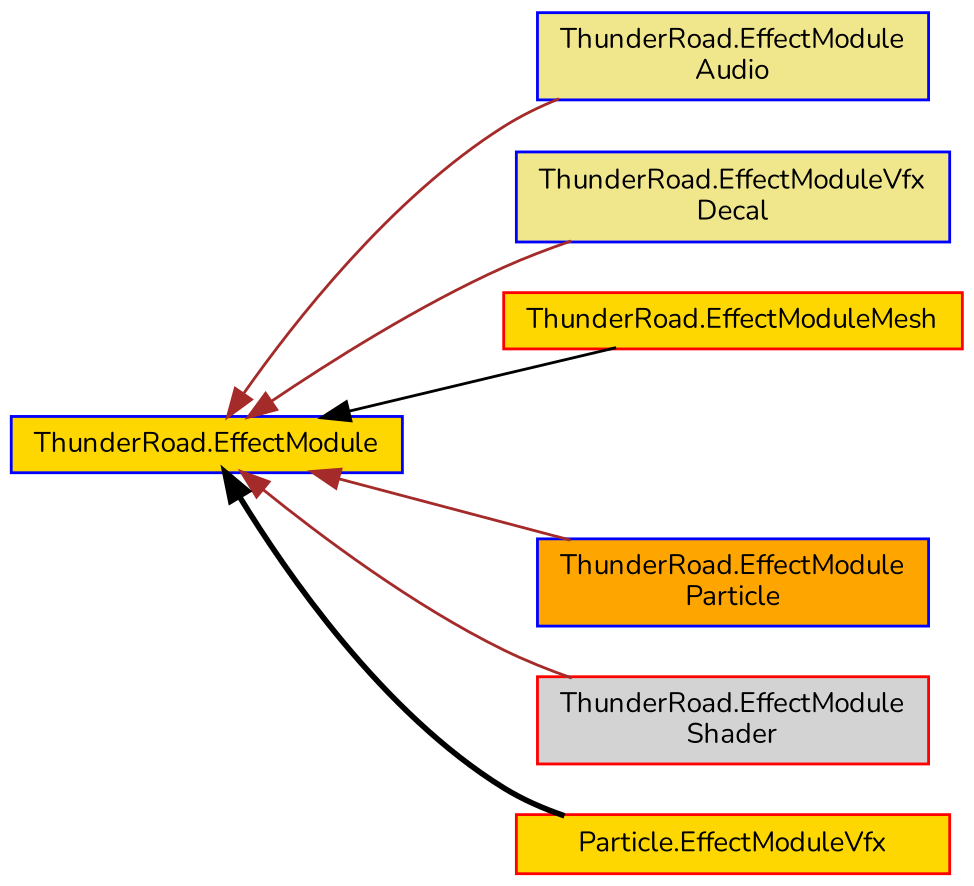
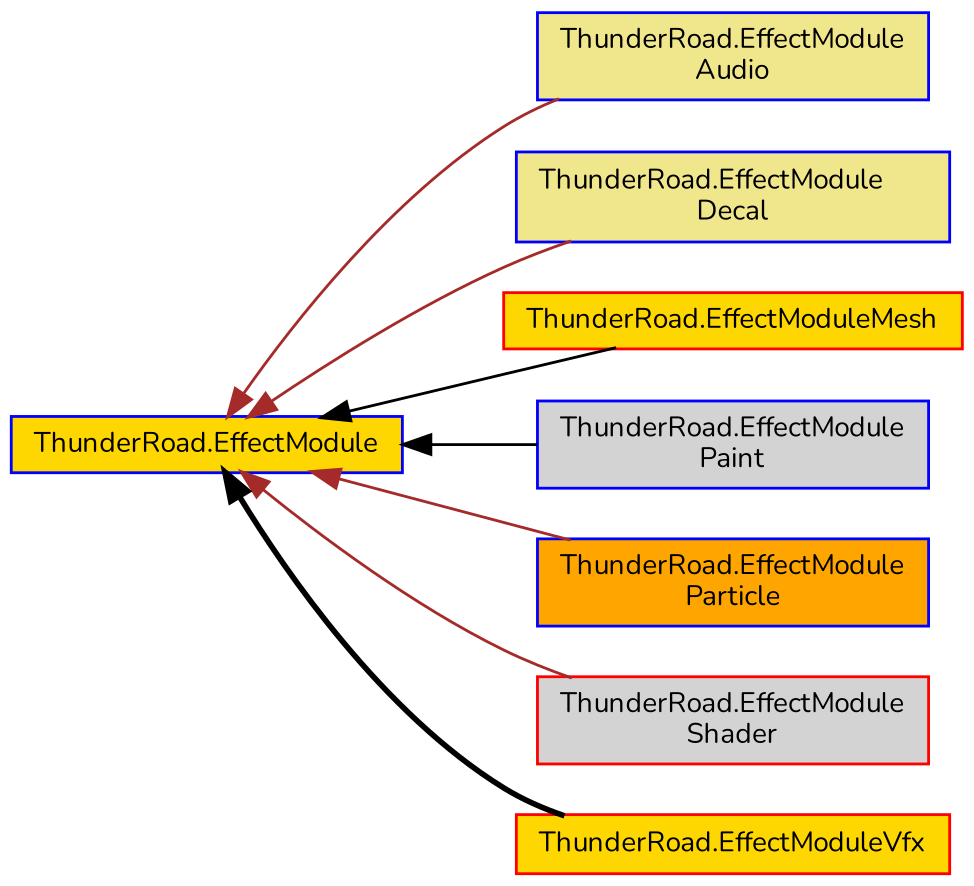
(733, 197) -> (733, 197)
none -> (733, 445)
(733, 844) -> (733, 844)
